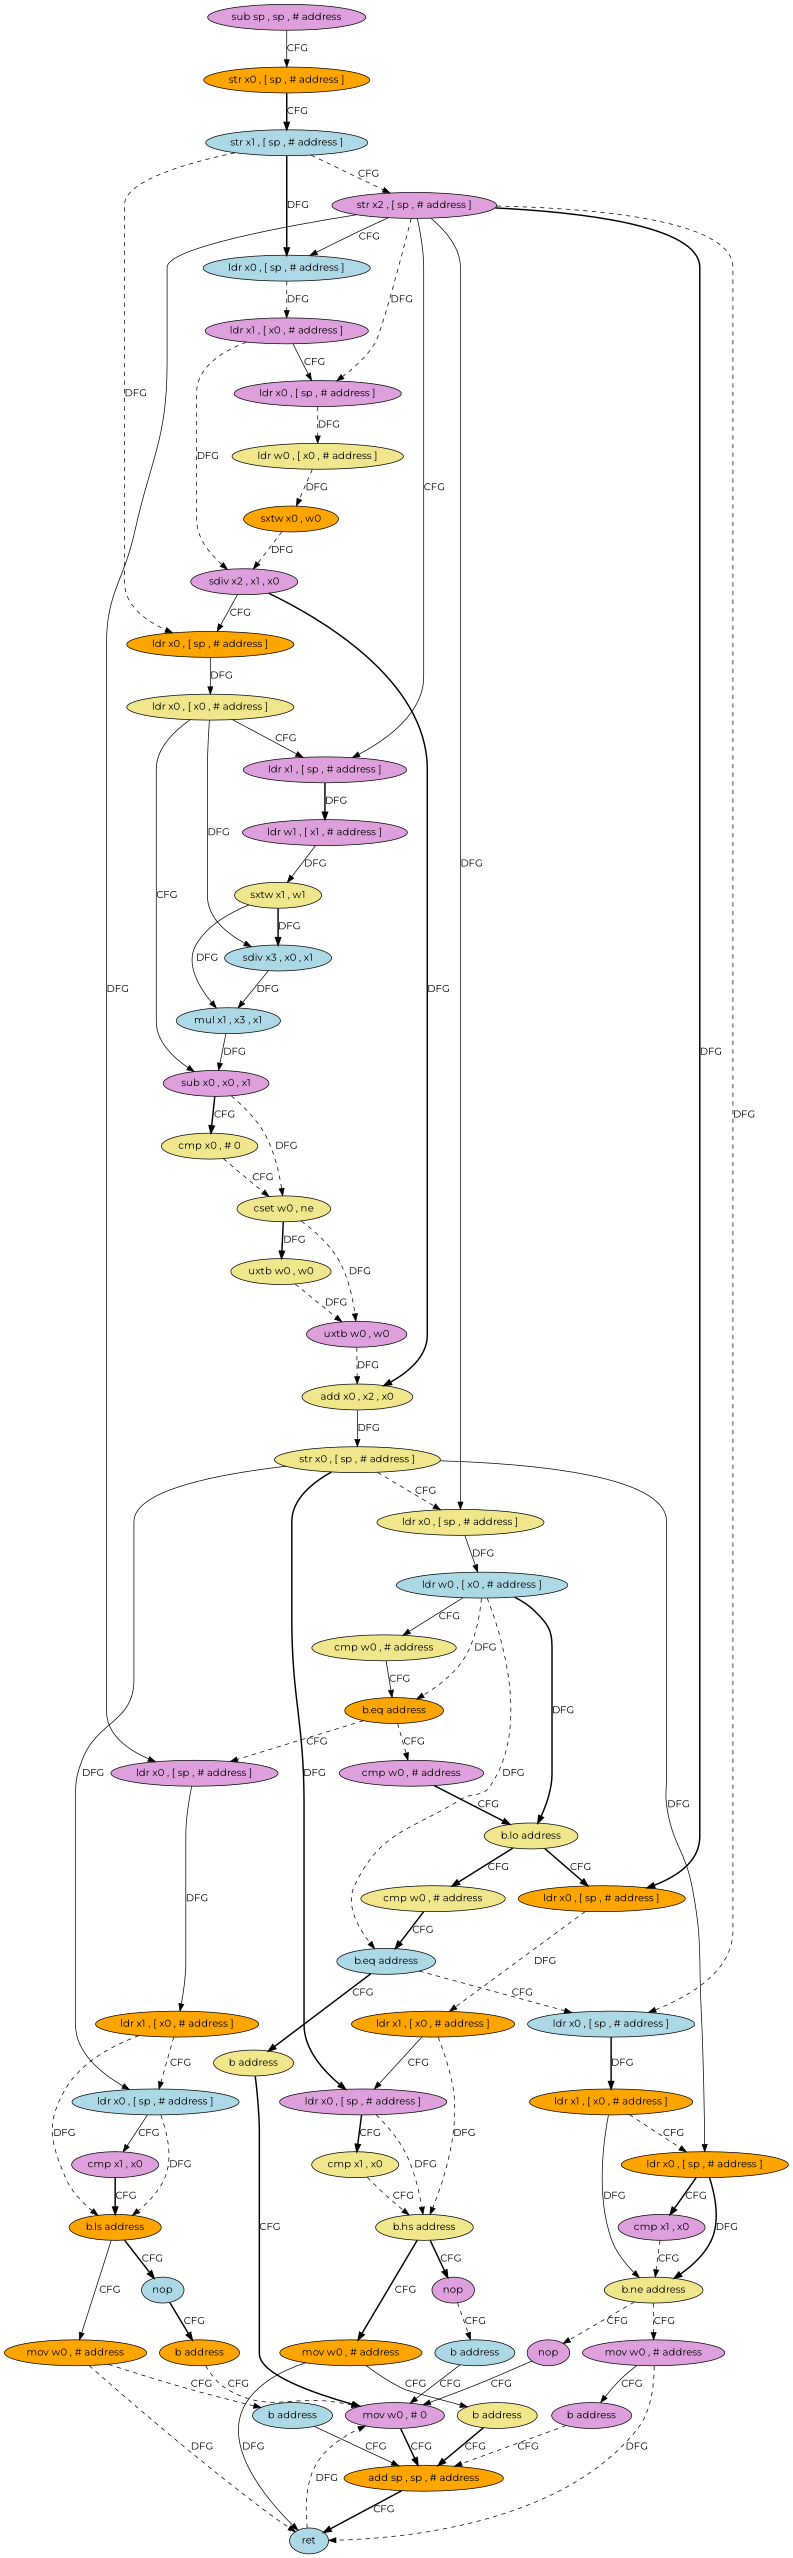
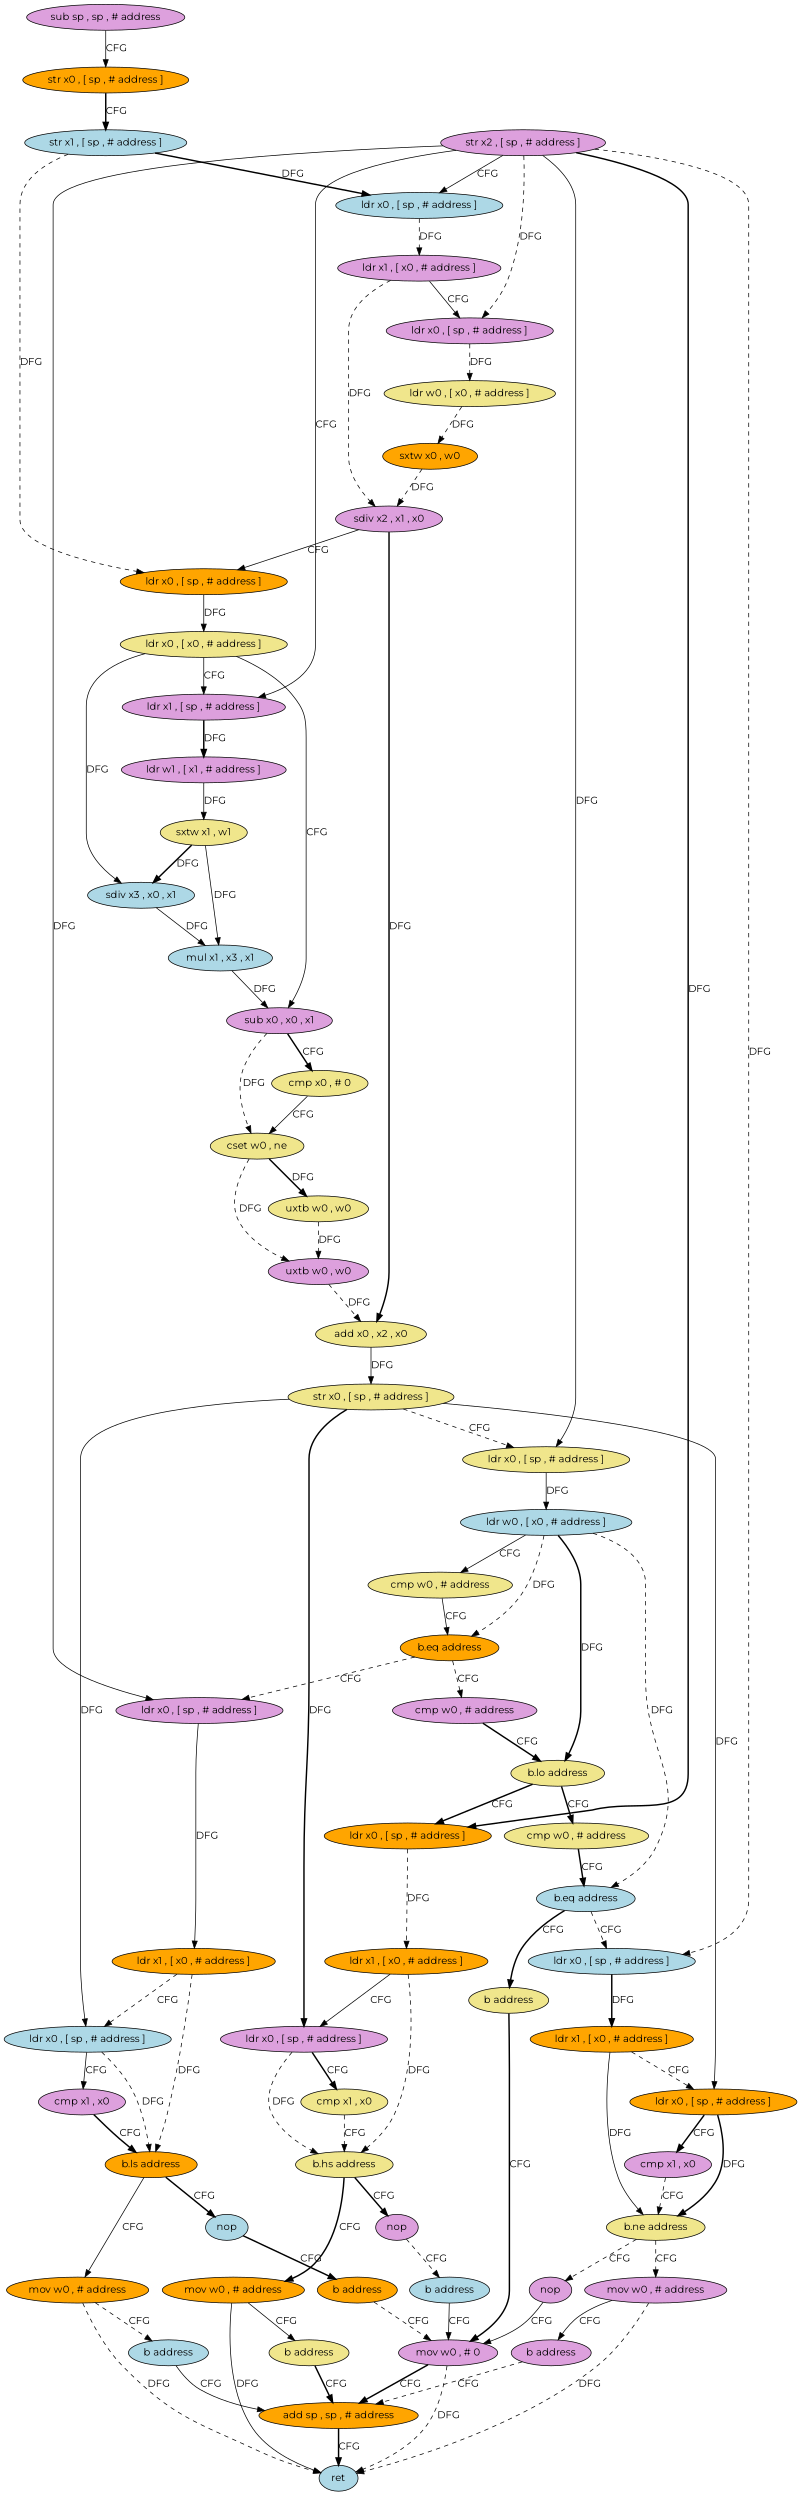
(347, 172) -> none
(243, 1175) -> (291, 1112)
(314, 2468) -> (422, 2431)
